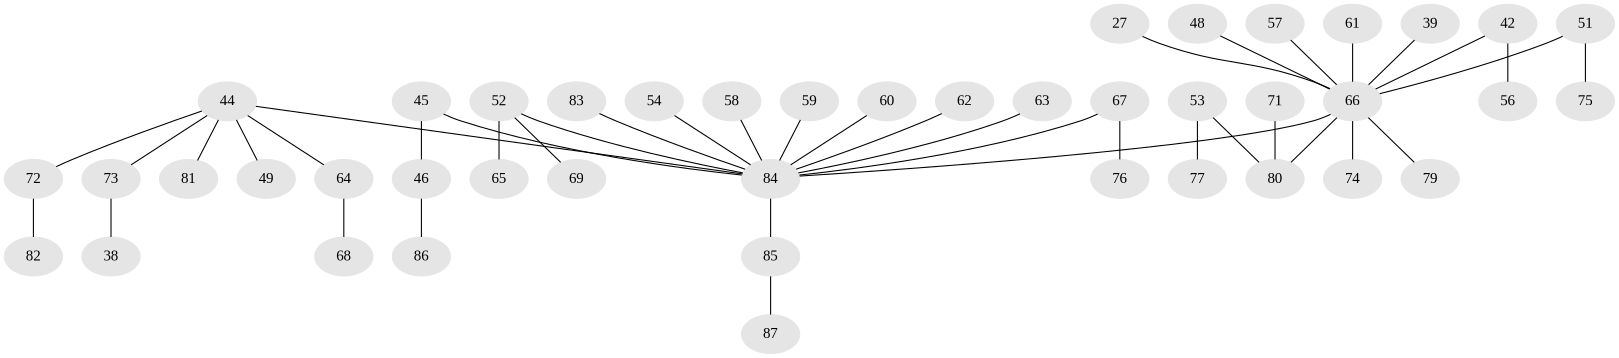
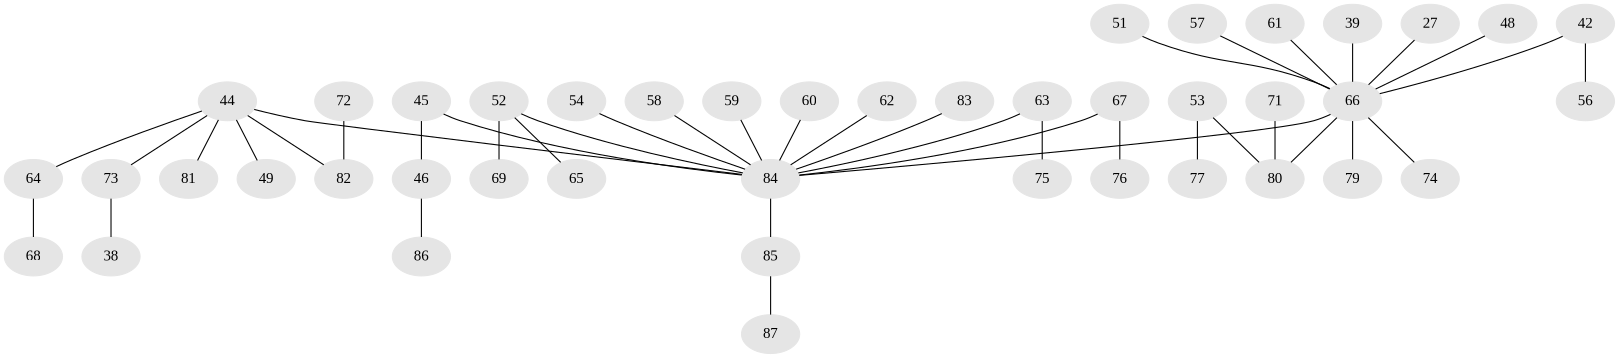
(1585, 63) -> (1042, 140)
(128, 137) -> (286, 140)
